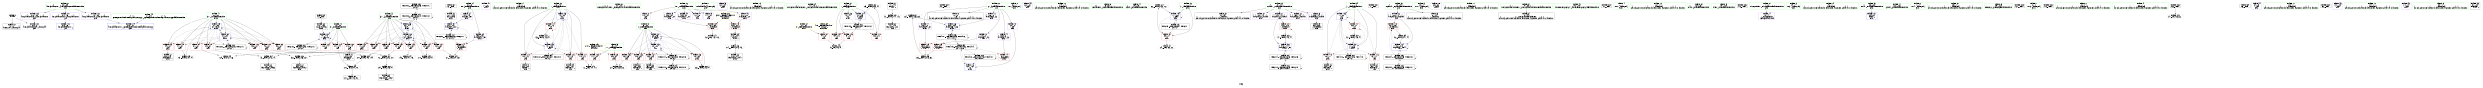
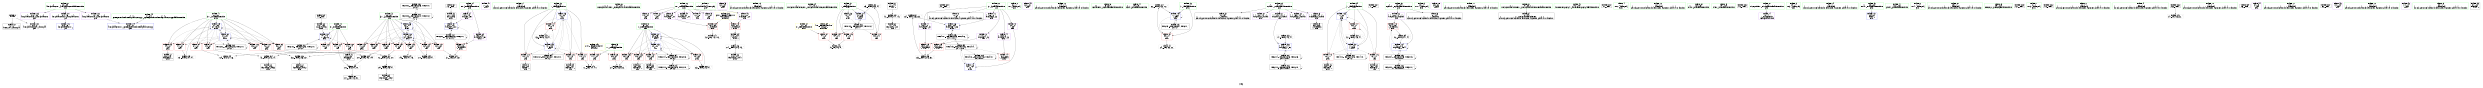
none -> (2210, 6)
none -> (657, 16)
(745, 18) -> (745, 18)
(1285, 26) -> none
